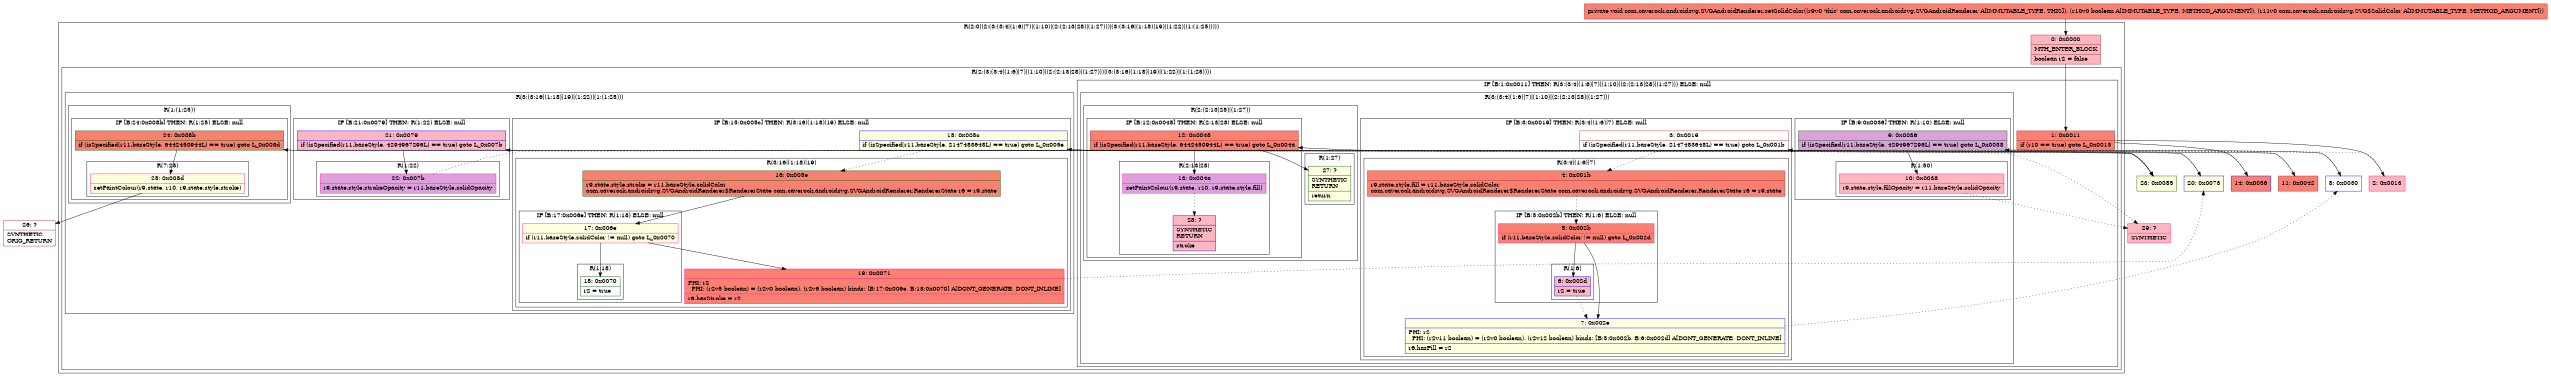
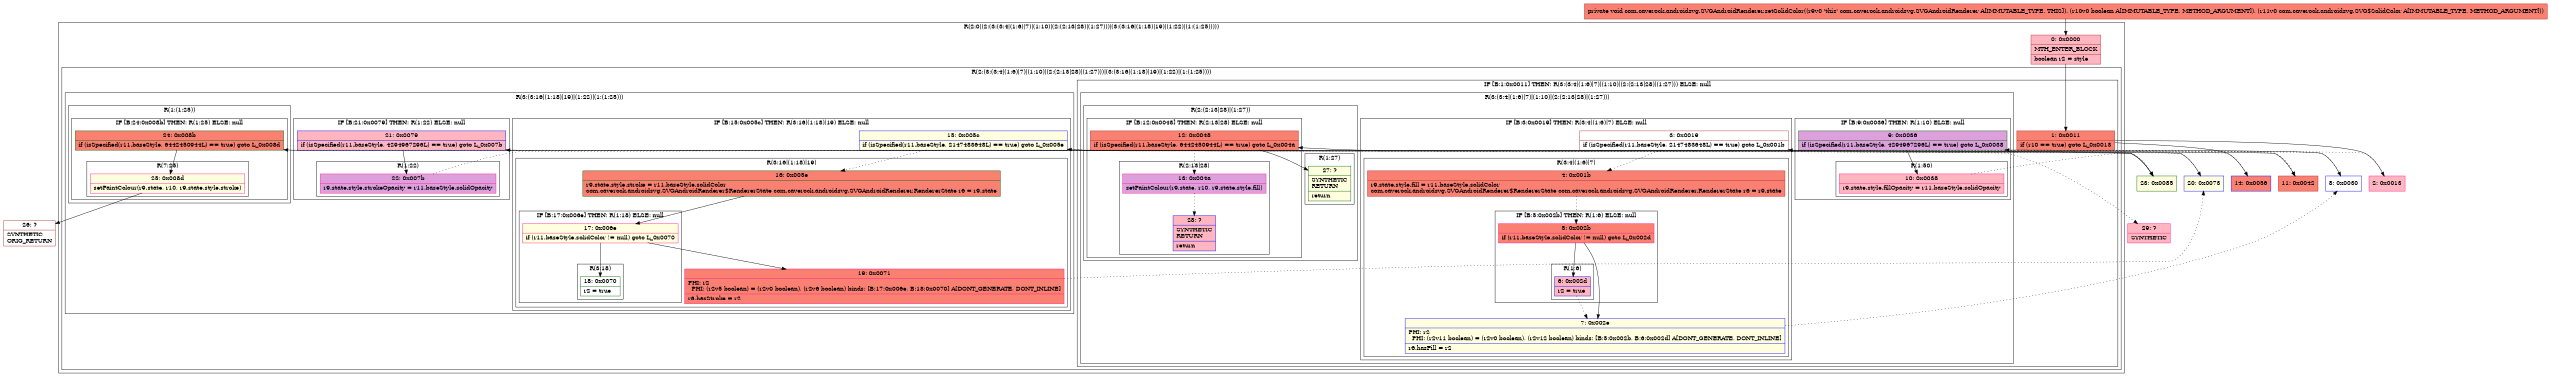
(2061, 59) -> (2061, 59)
(1194, 158) -> (1194, 158)
(2044, 210) -> (2095, 156)
(1186, 246) -> (1186, 246)
(600, 269) -> (600, 269)
